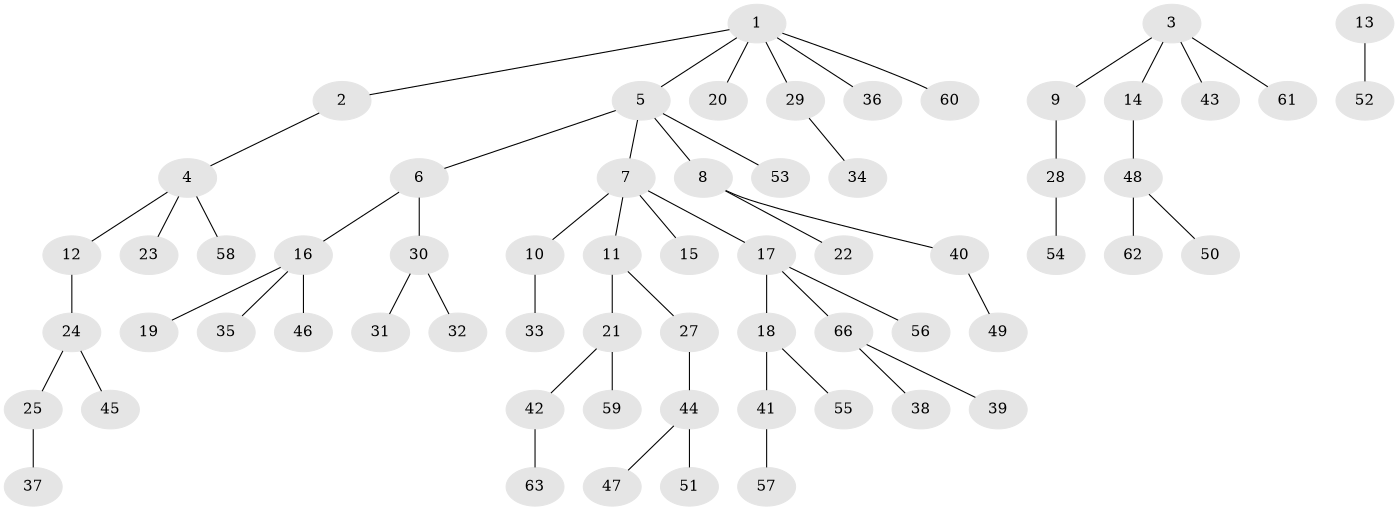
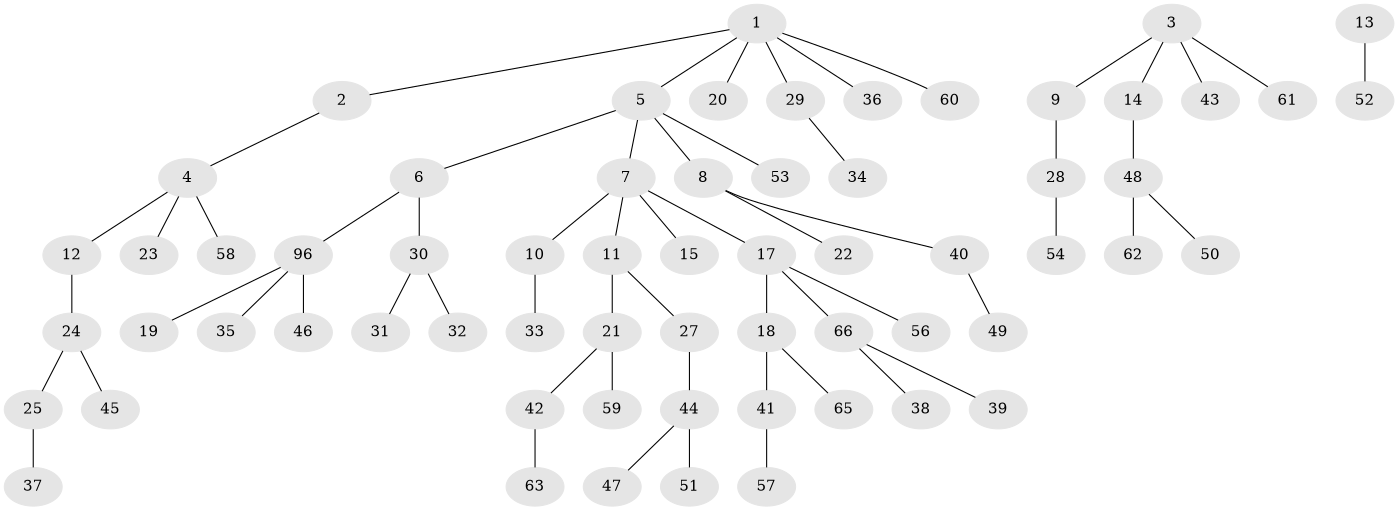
(303, 255) -> (303, 255)
(844, 410) -> (844, 410)
